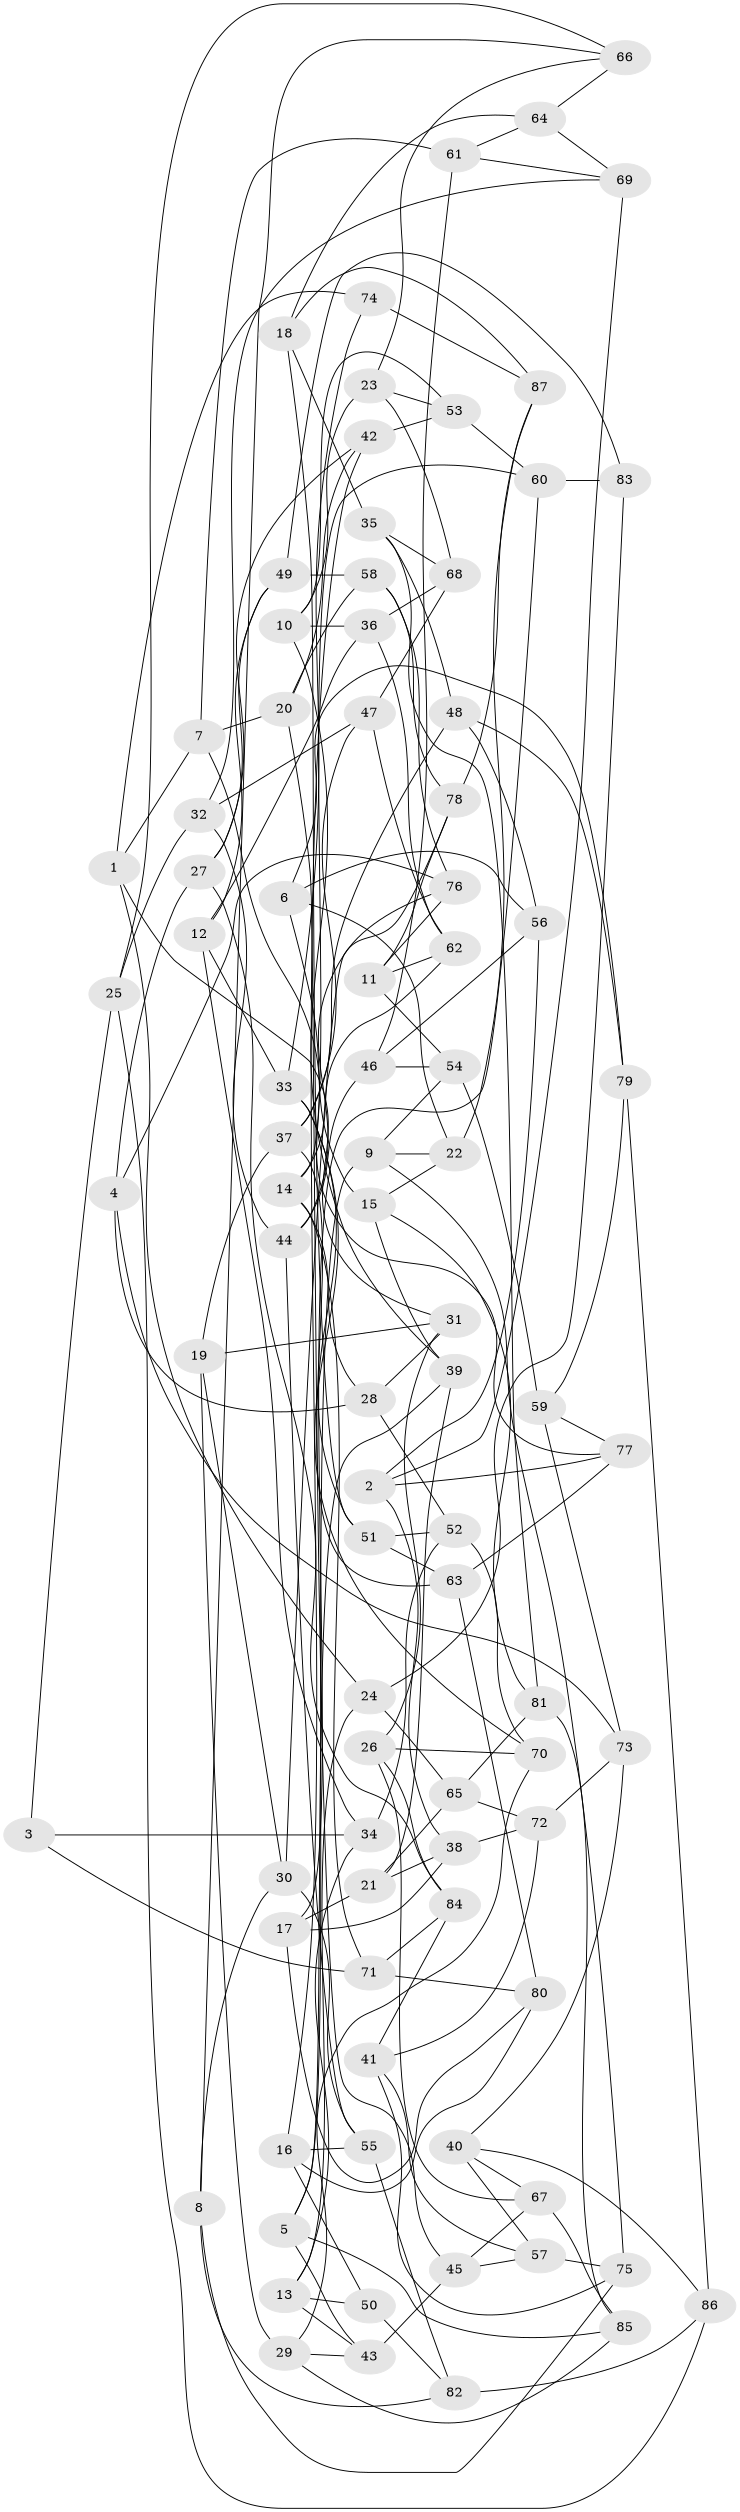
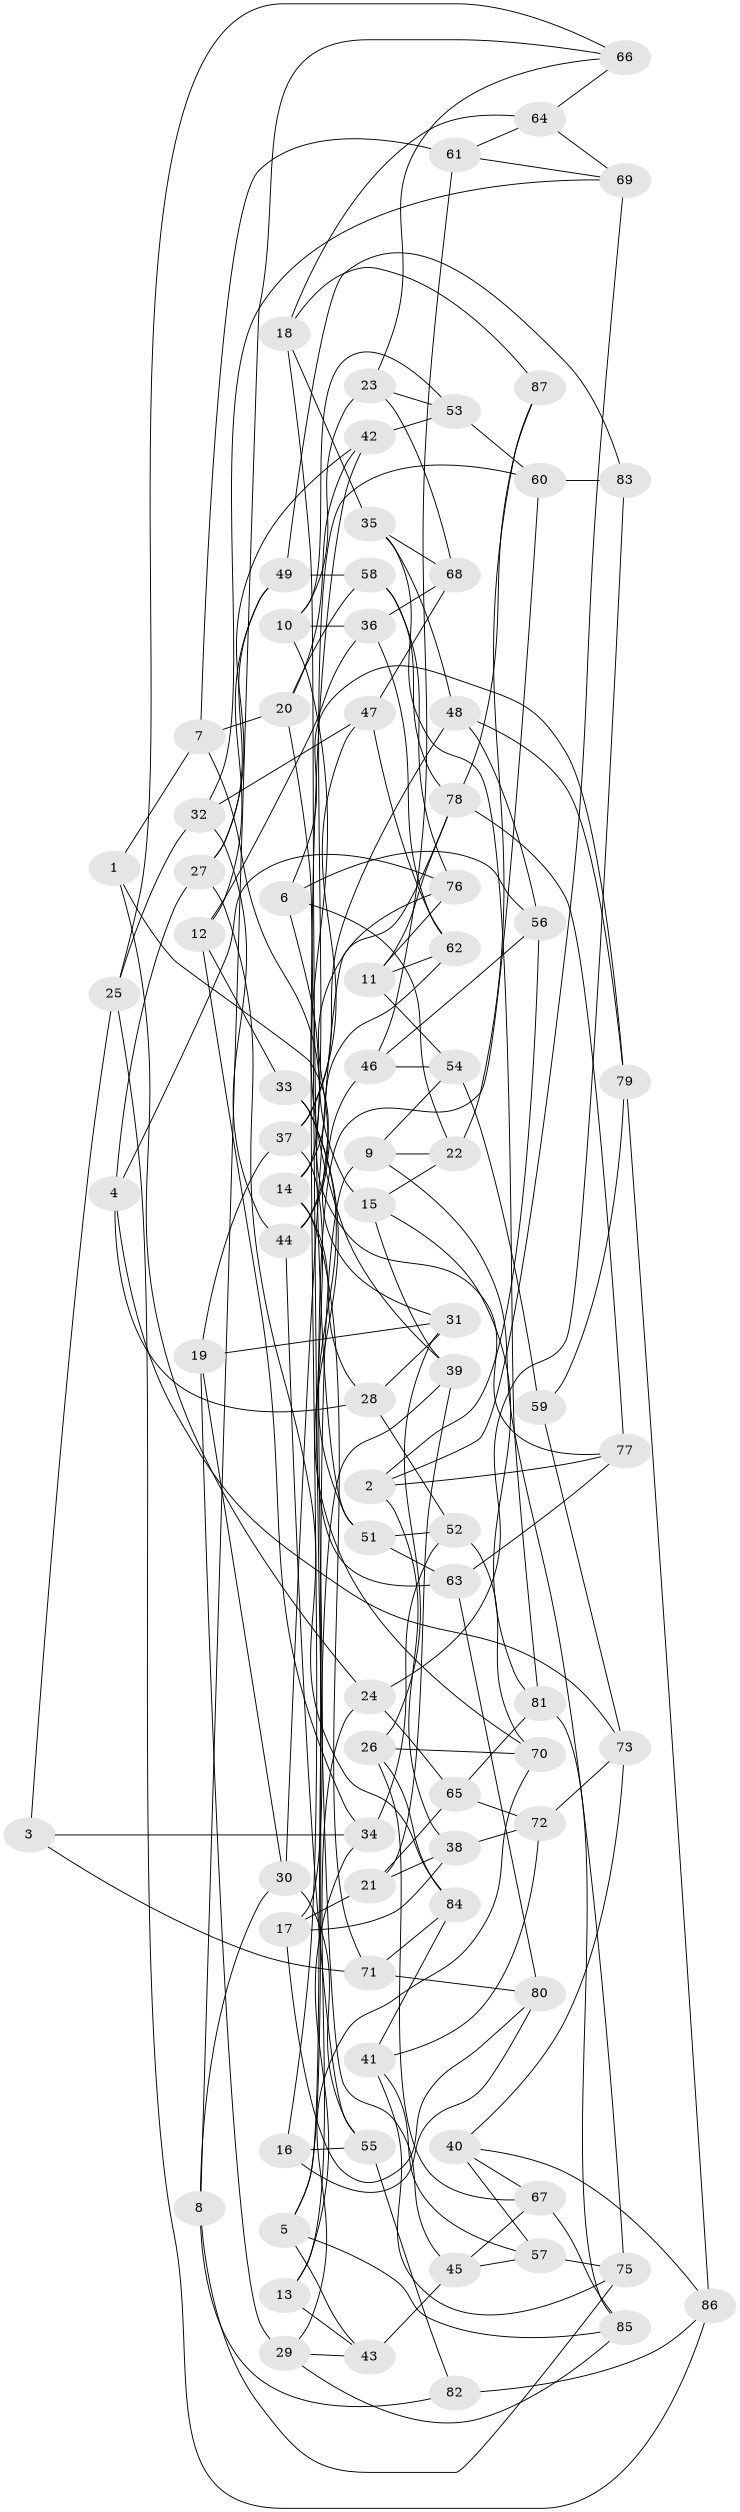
(370, 299) -> none
(583, 1429) -> (597, 1101)
(370, 2306) -> none
